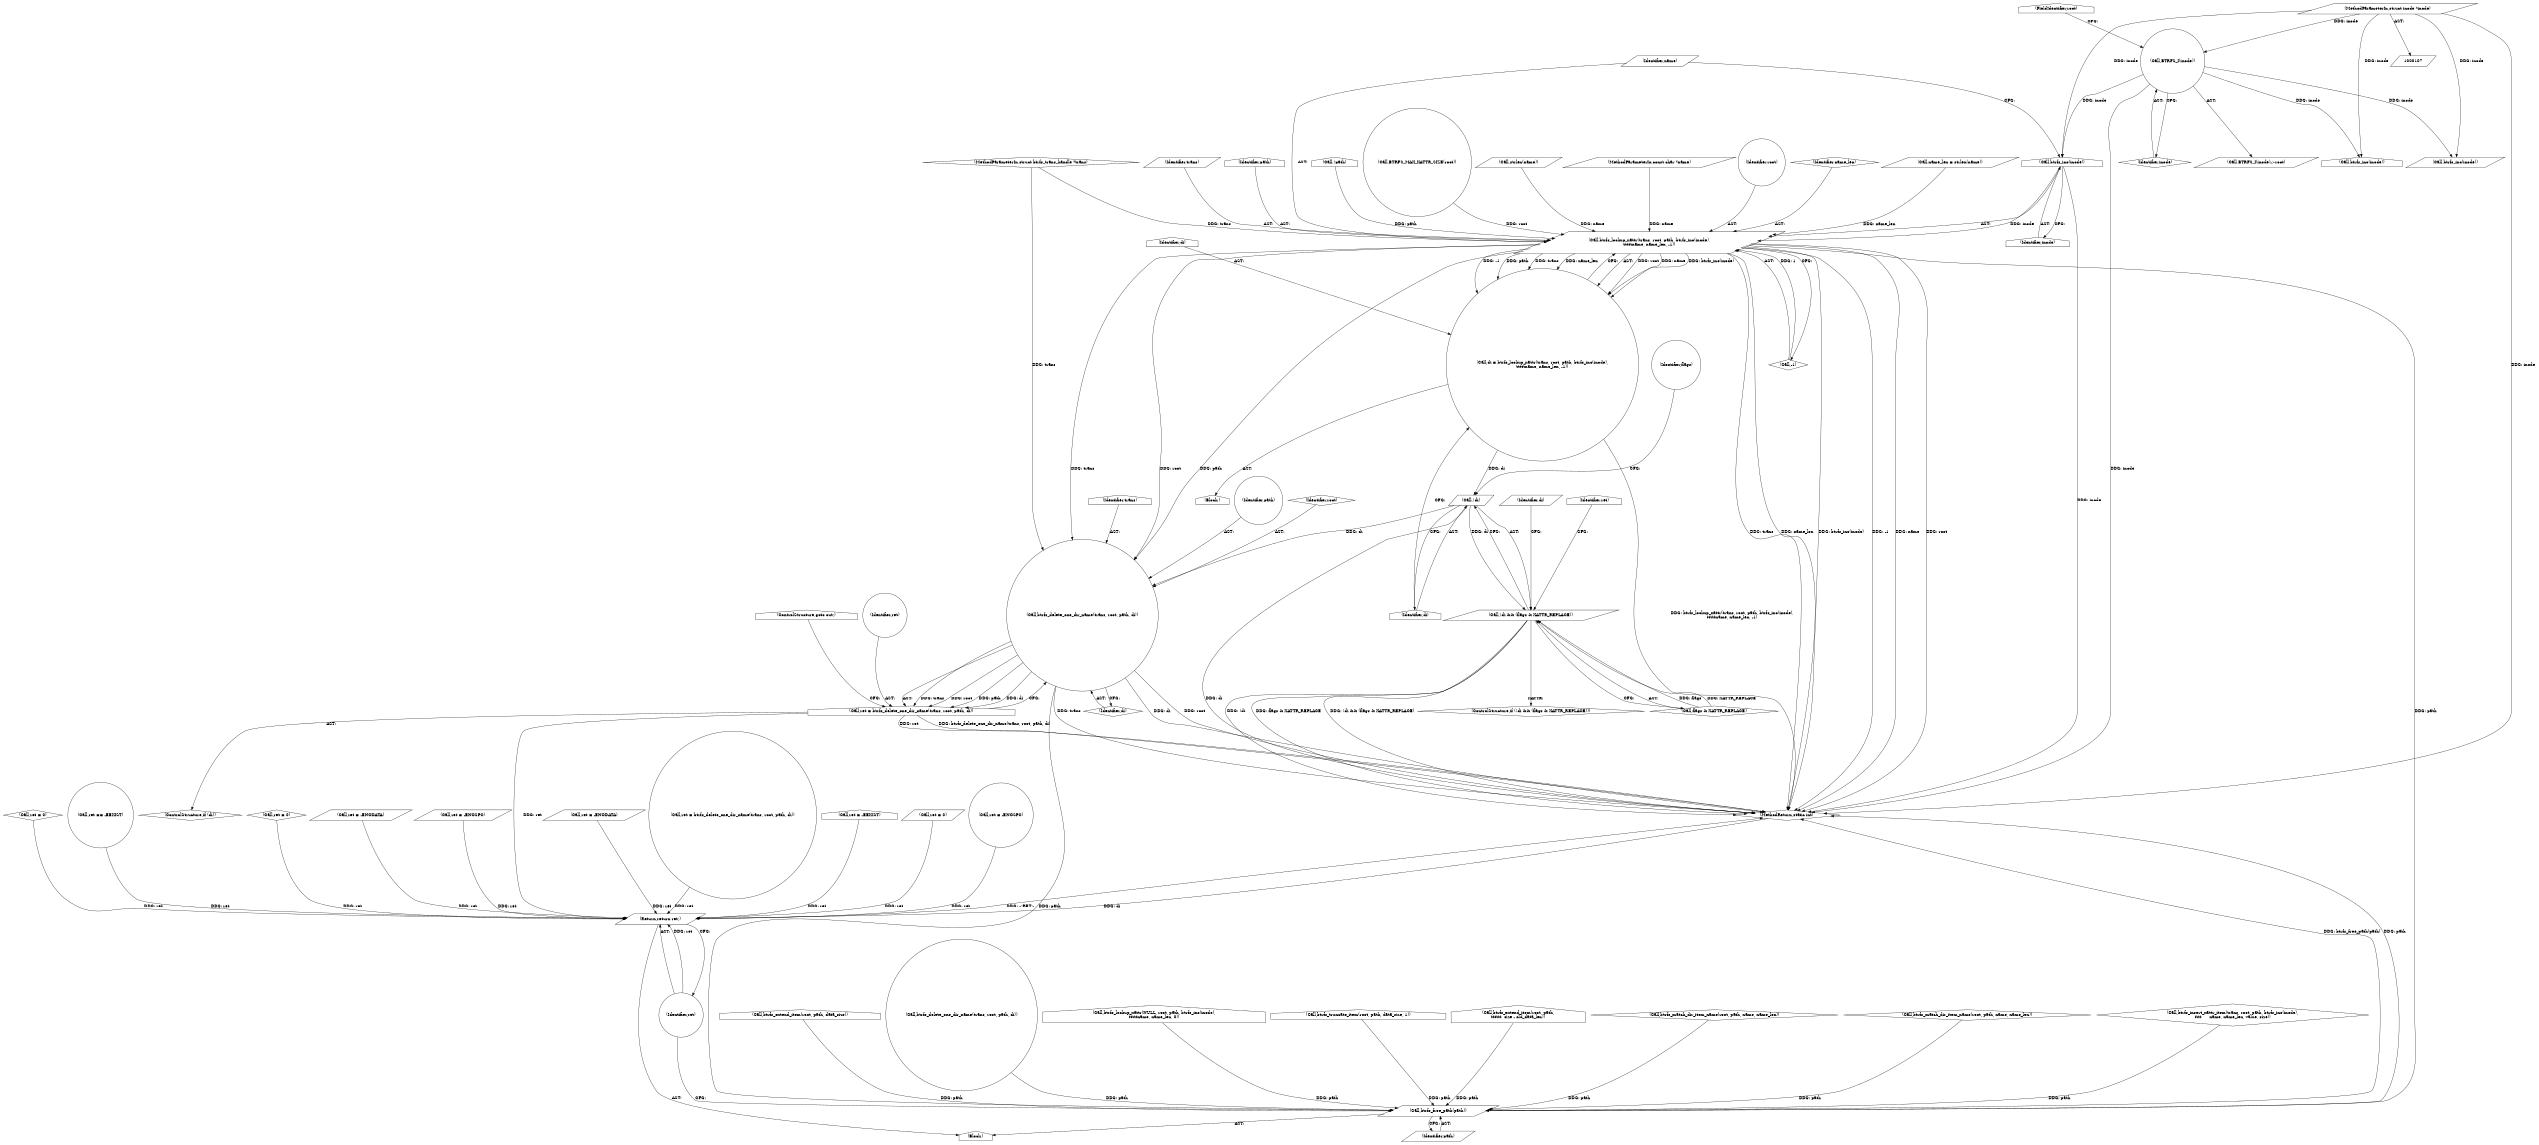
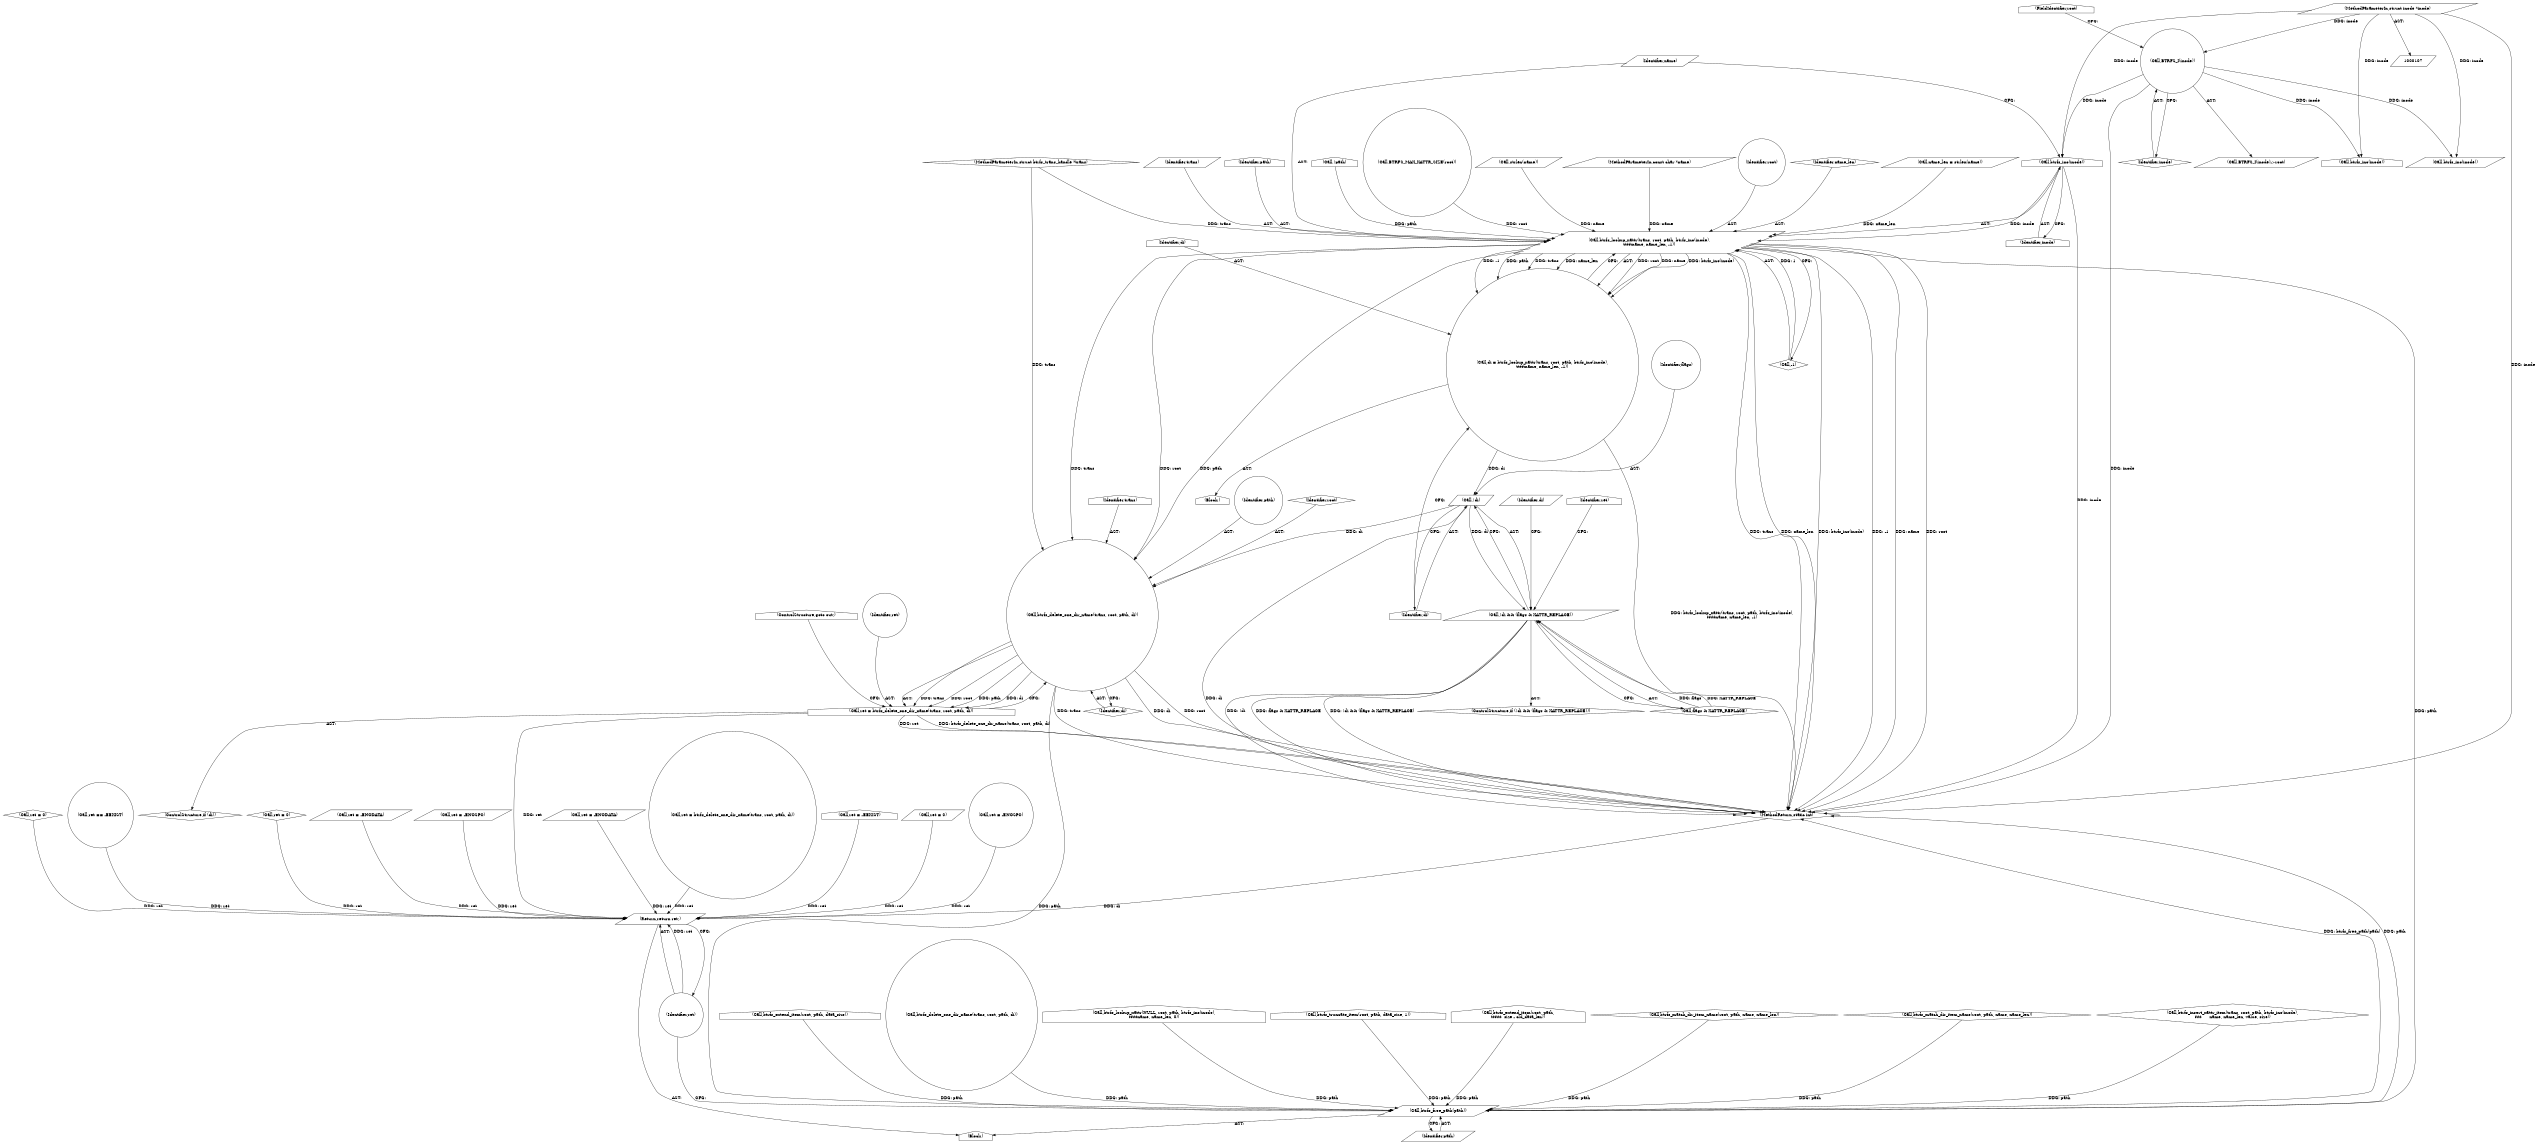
(1636, 469) -> (1636, 469)
(1537, 699) -> (1537, 699)
(1229, 878) -> none
